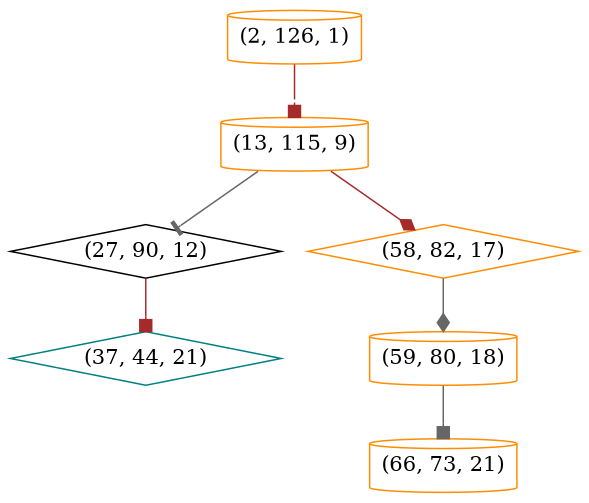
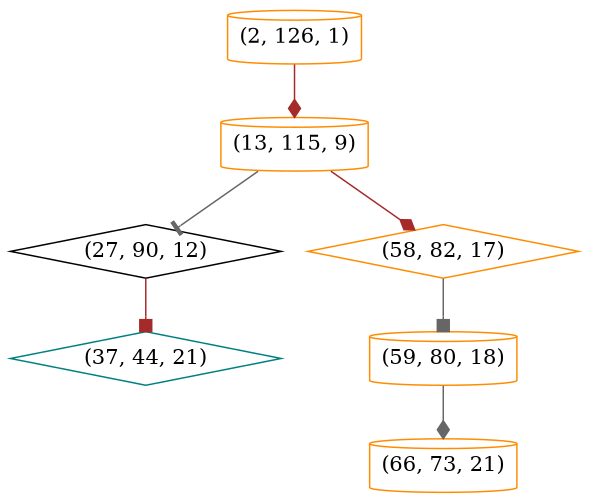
(295, 82) -> (295, 82)
(443, 298) -> (443, 298)
(443, 405) -> (443, 405)
